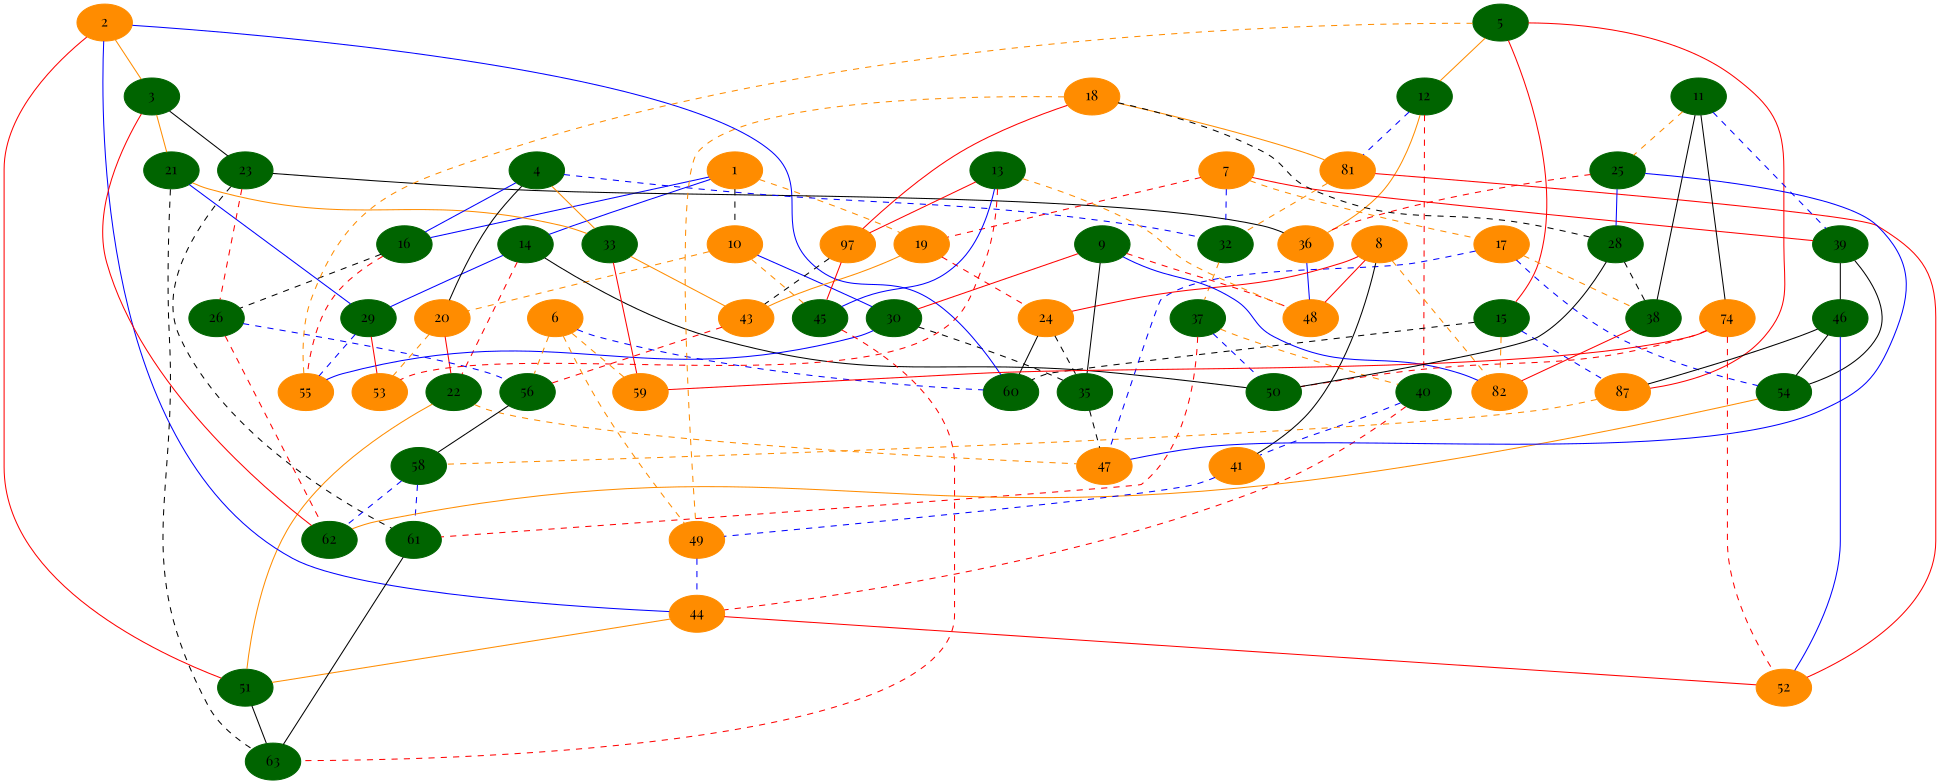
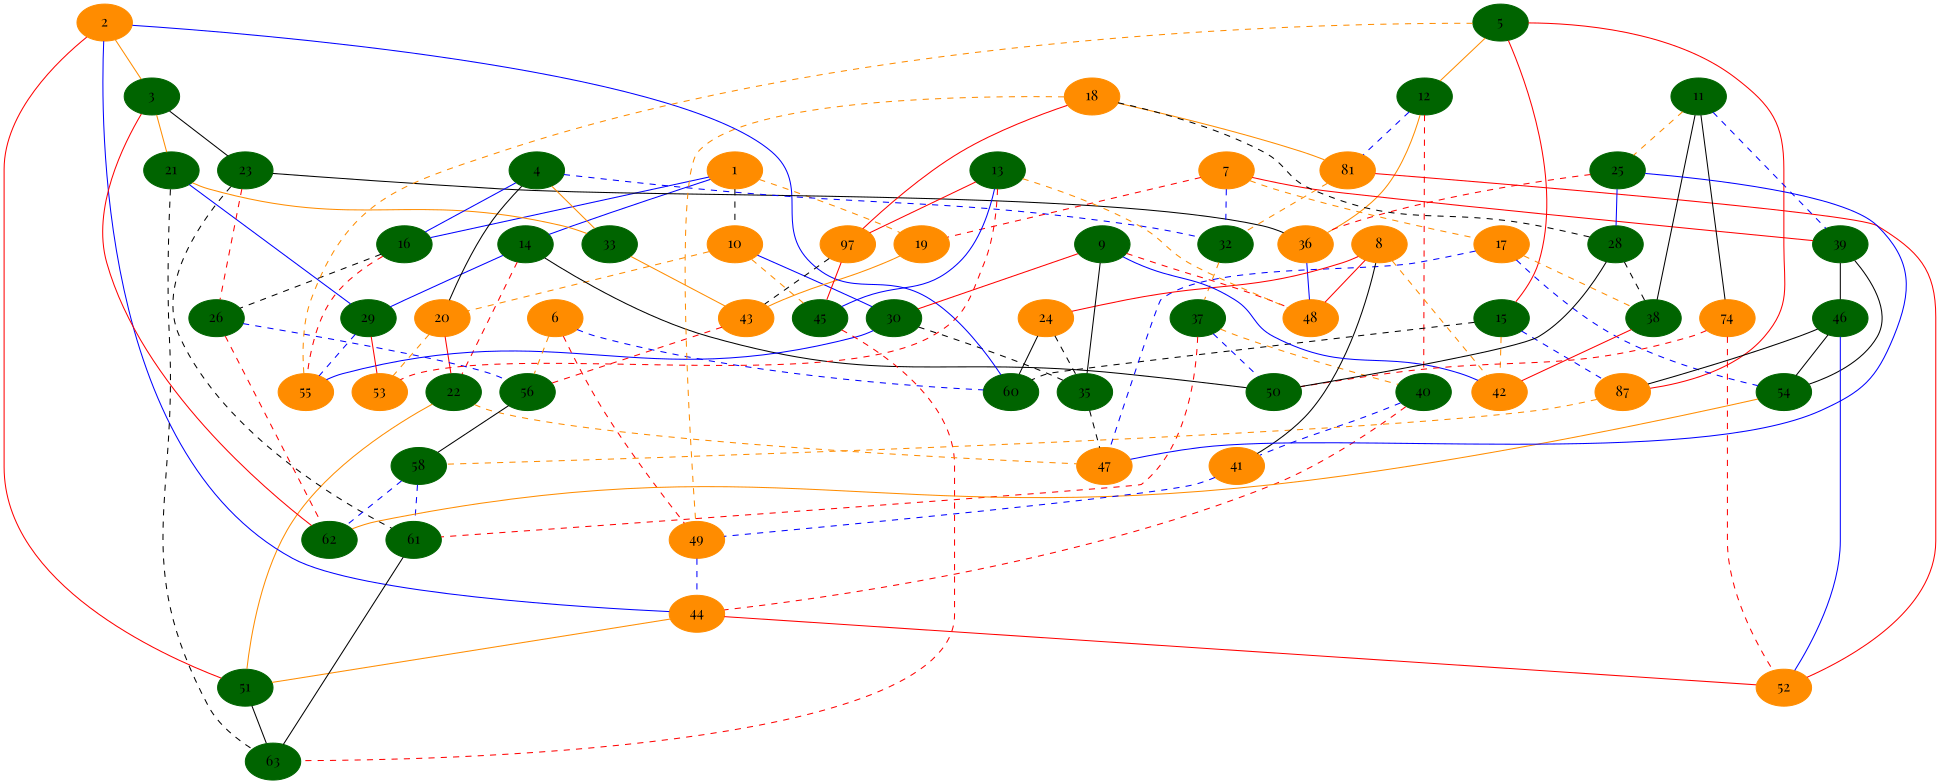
(971, 274) -> none
(640, 392) -> none
(1500, 392) -> (1500, 392)
(612, 424) -> (612, 424)
